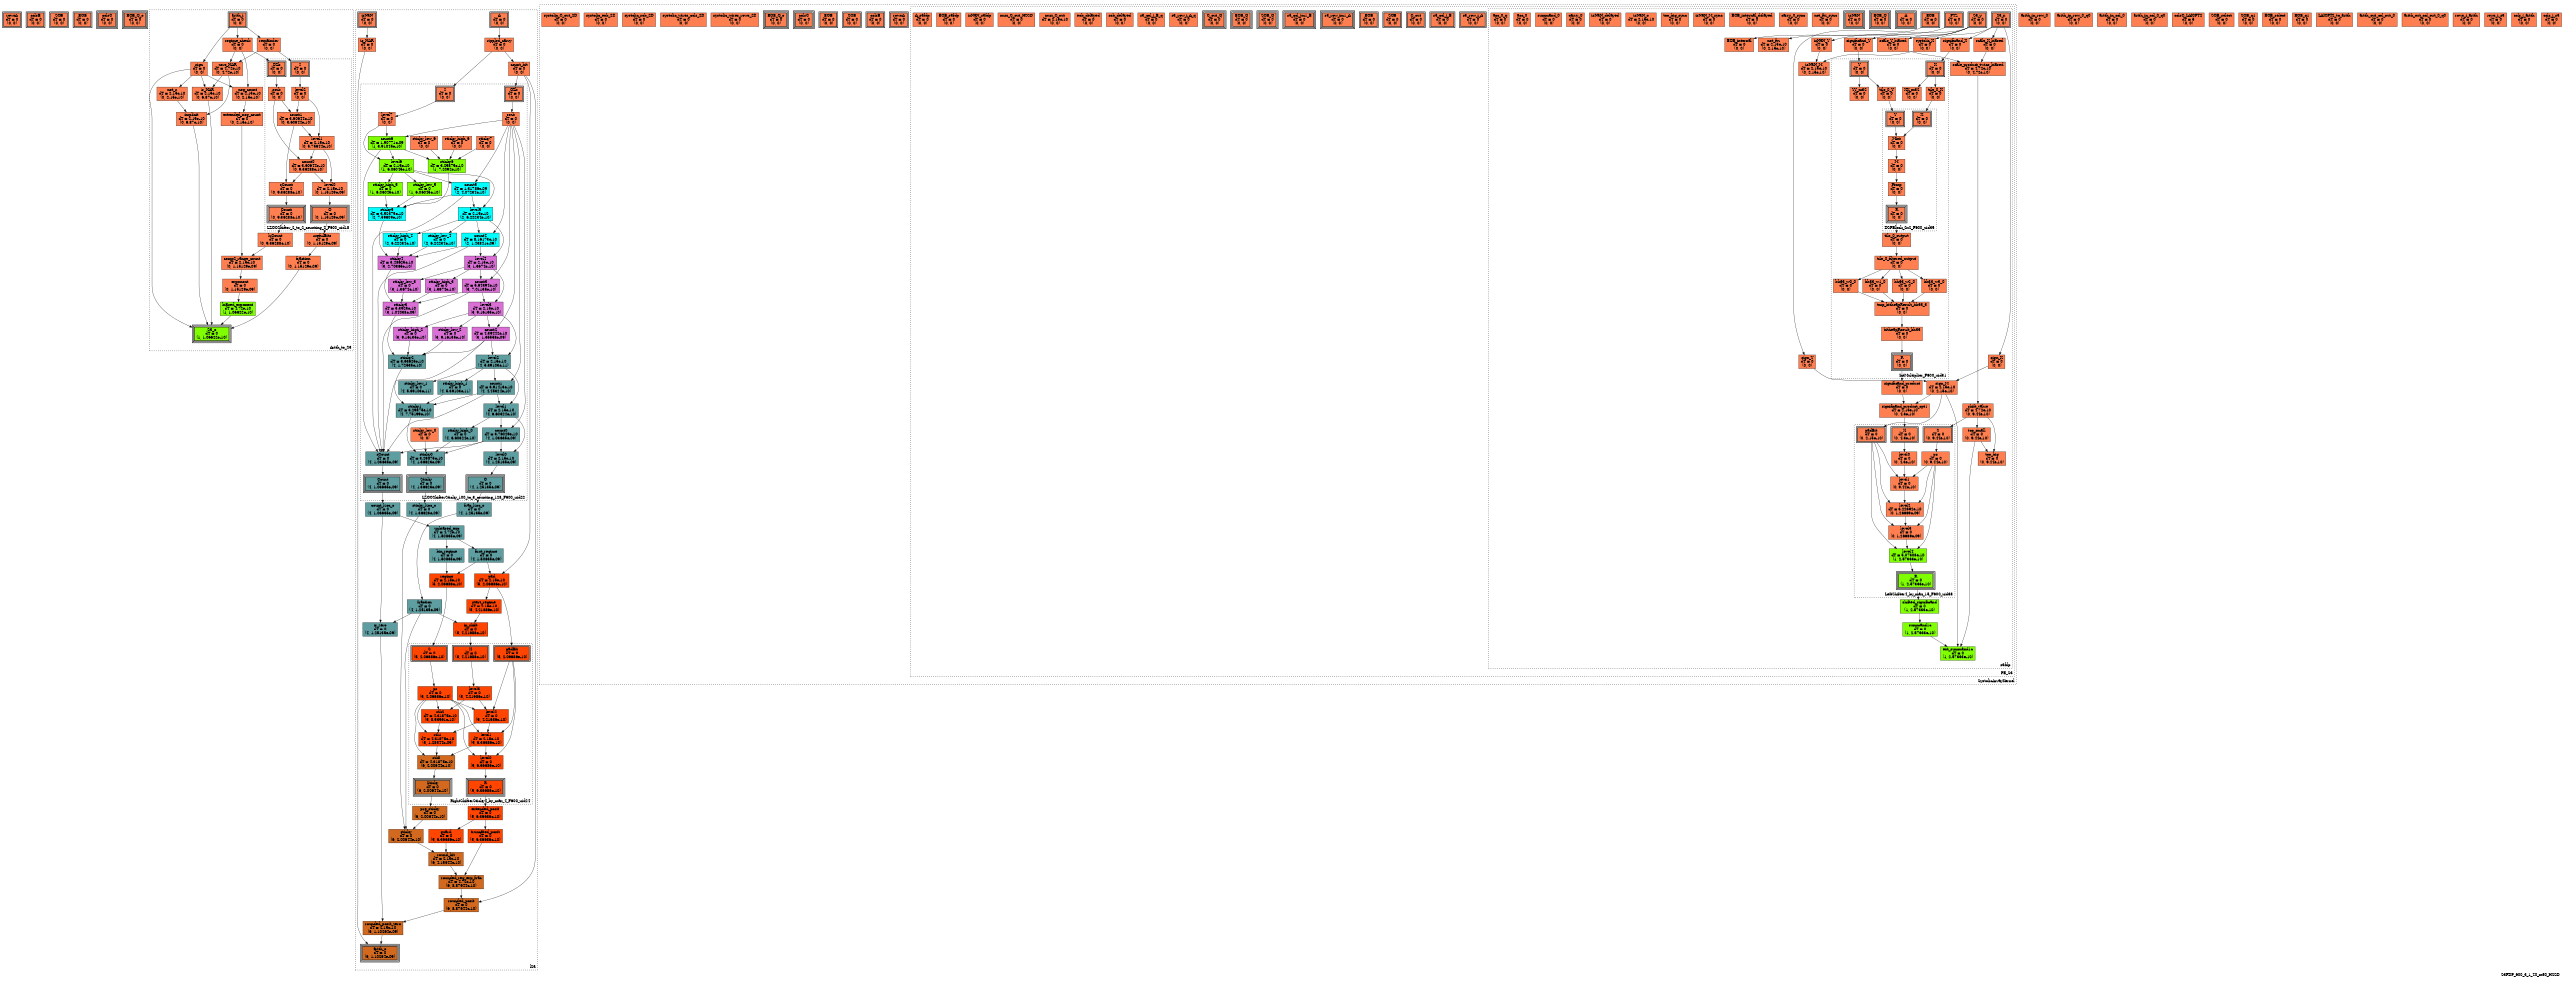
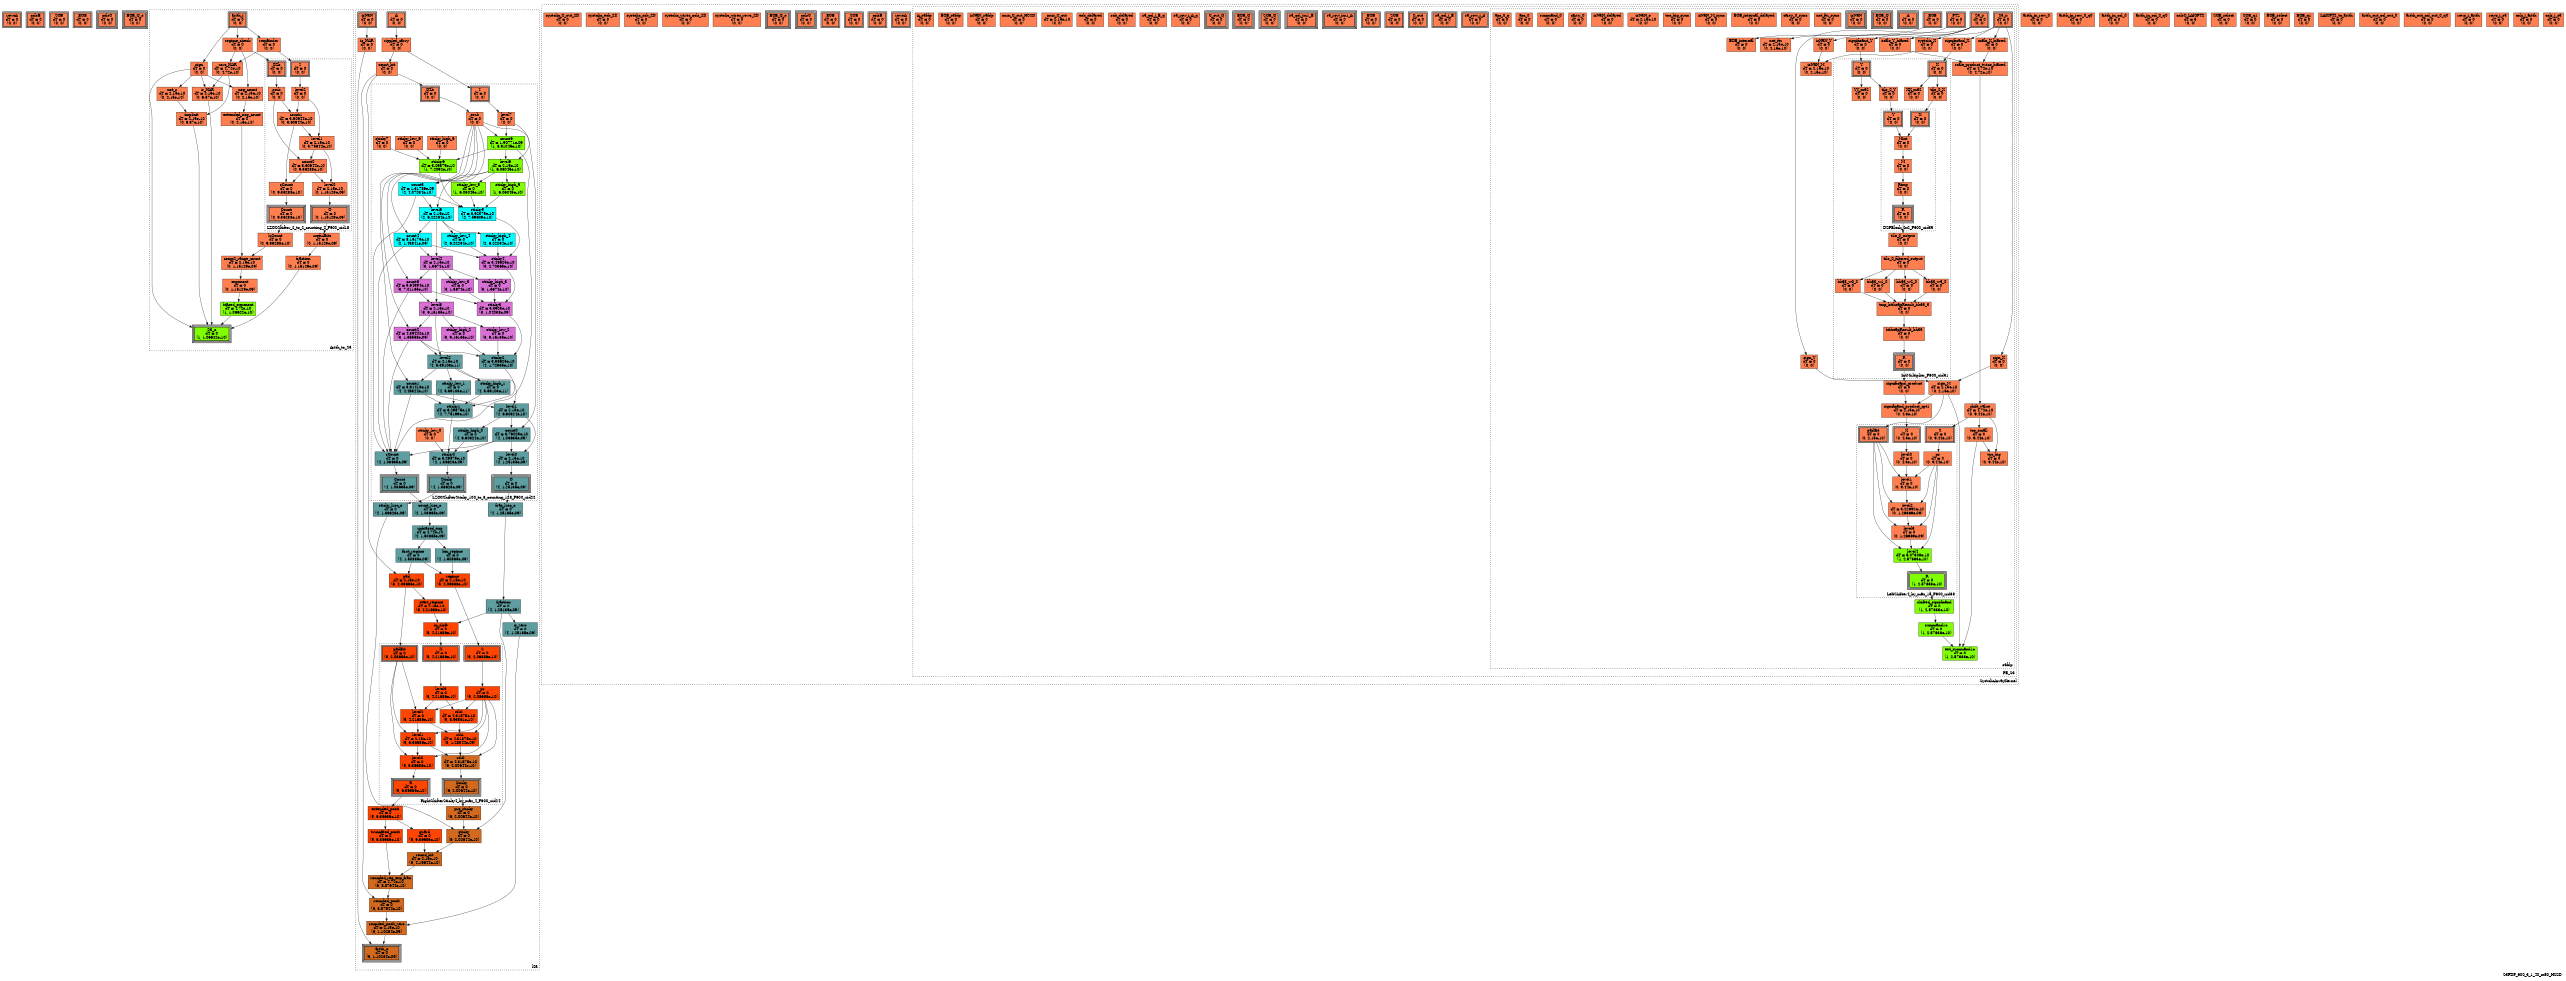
none -> (454, 397)
(381, 568) -> none
